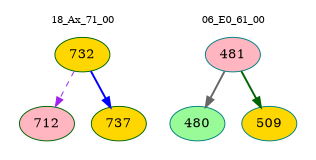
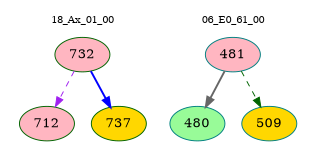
(83, 21) -> (83, 21)
(82, 55) -> (82, 55)
(249, 85) -> (249, 85)
